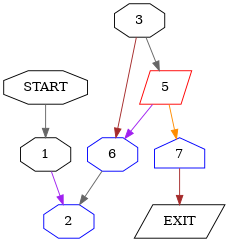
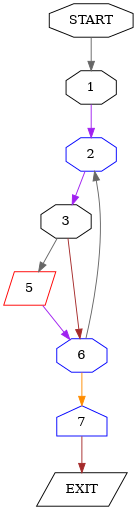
(172, 117) -> (82, 384)
none -> (80, 184)
